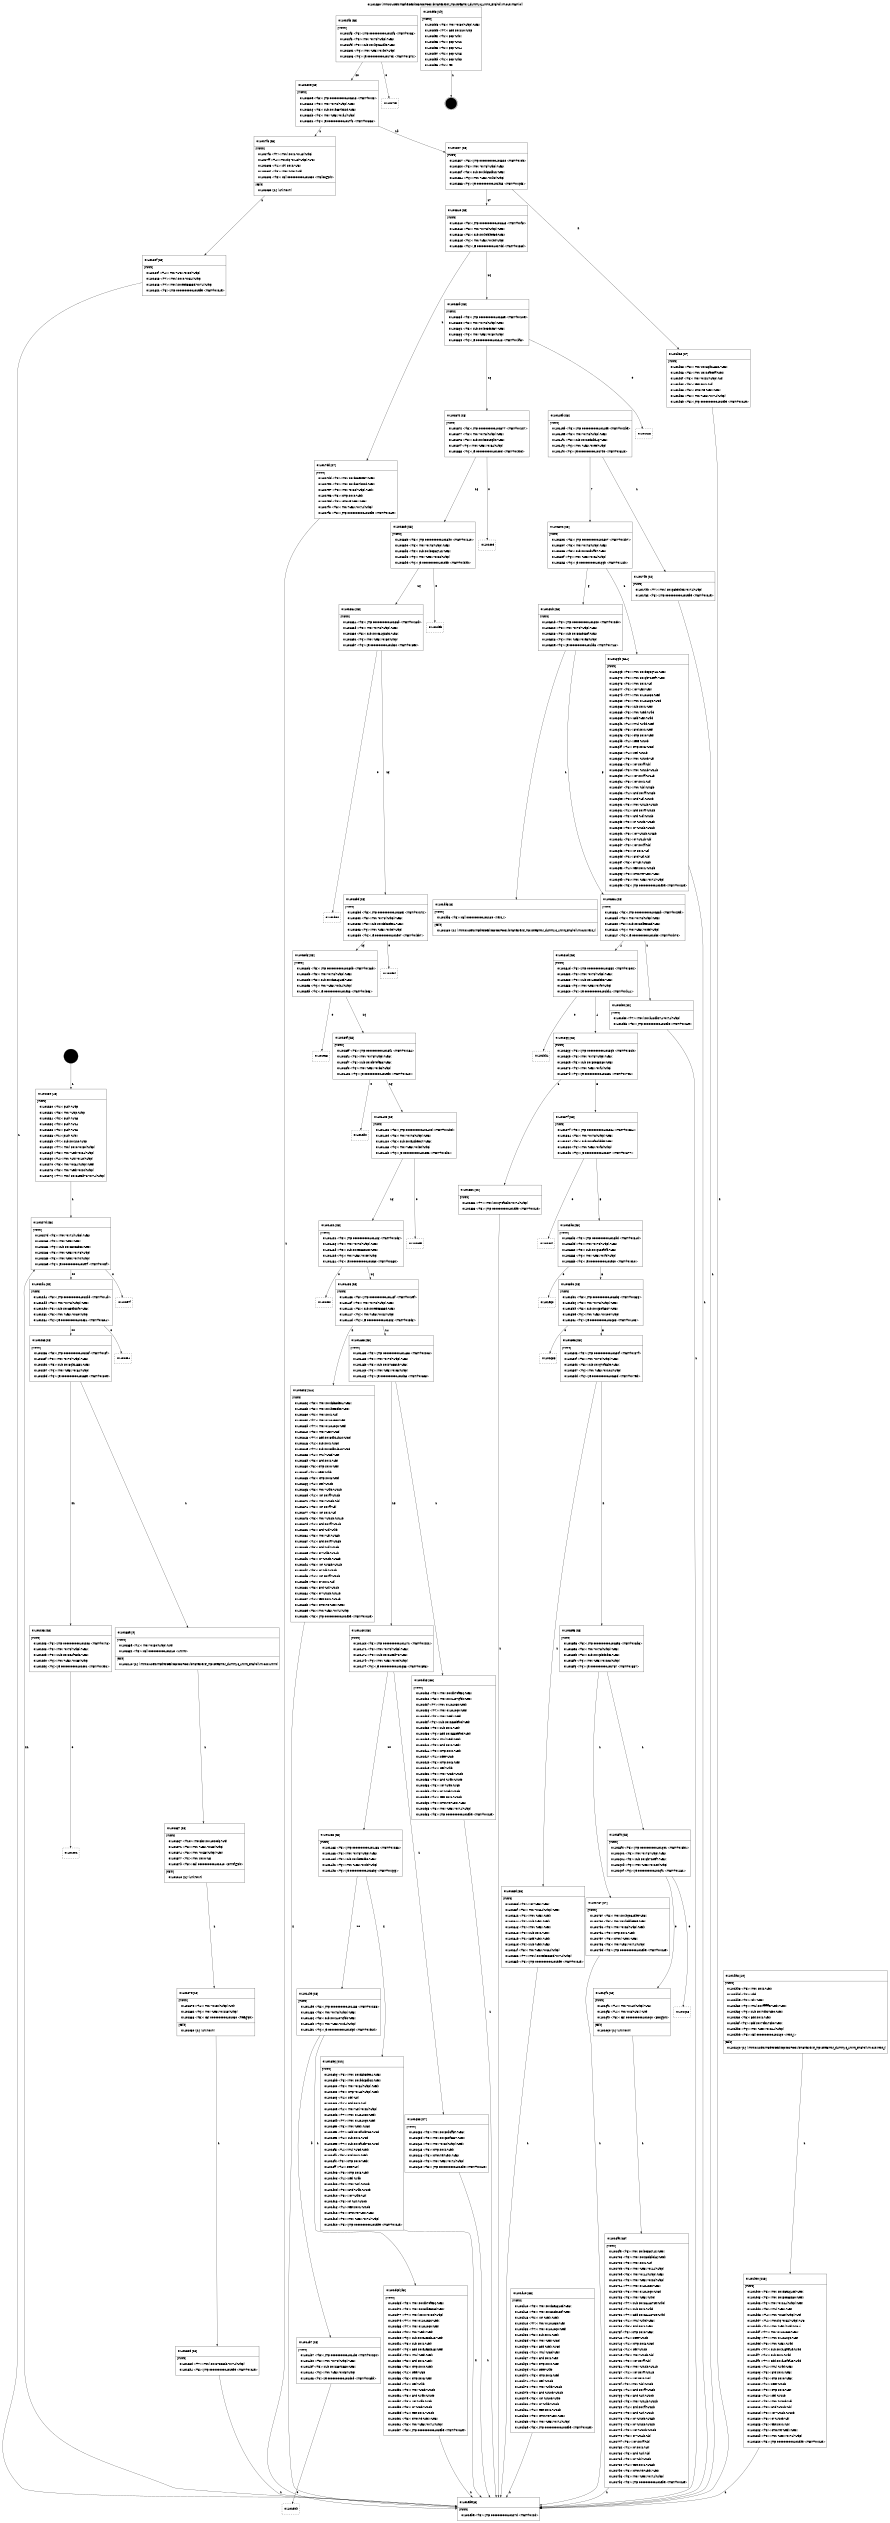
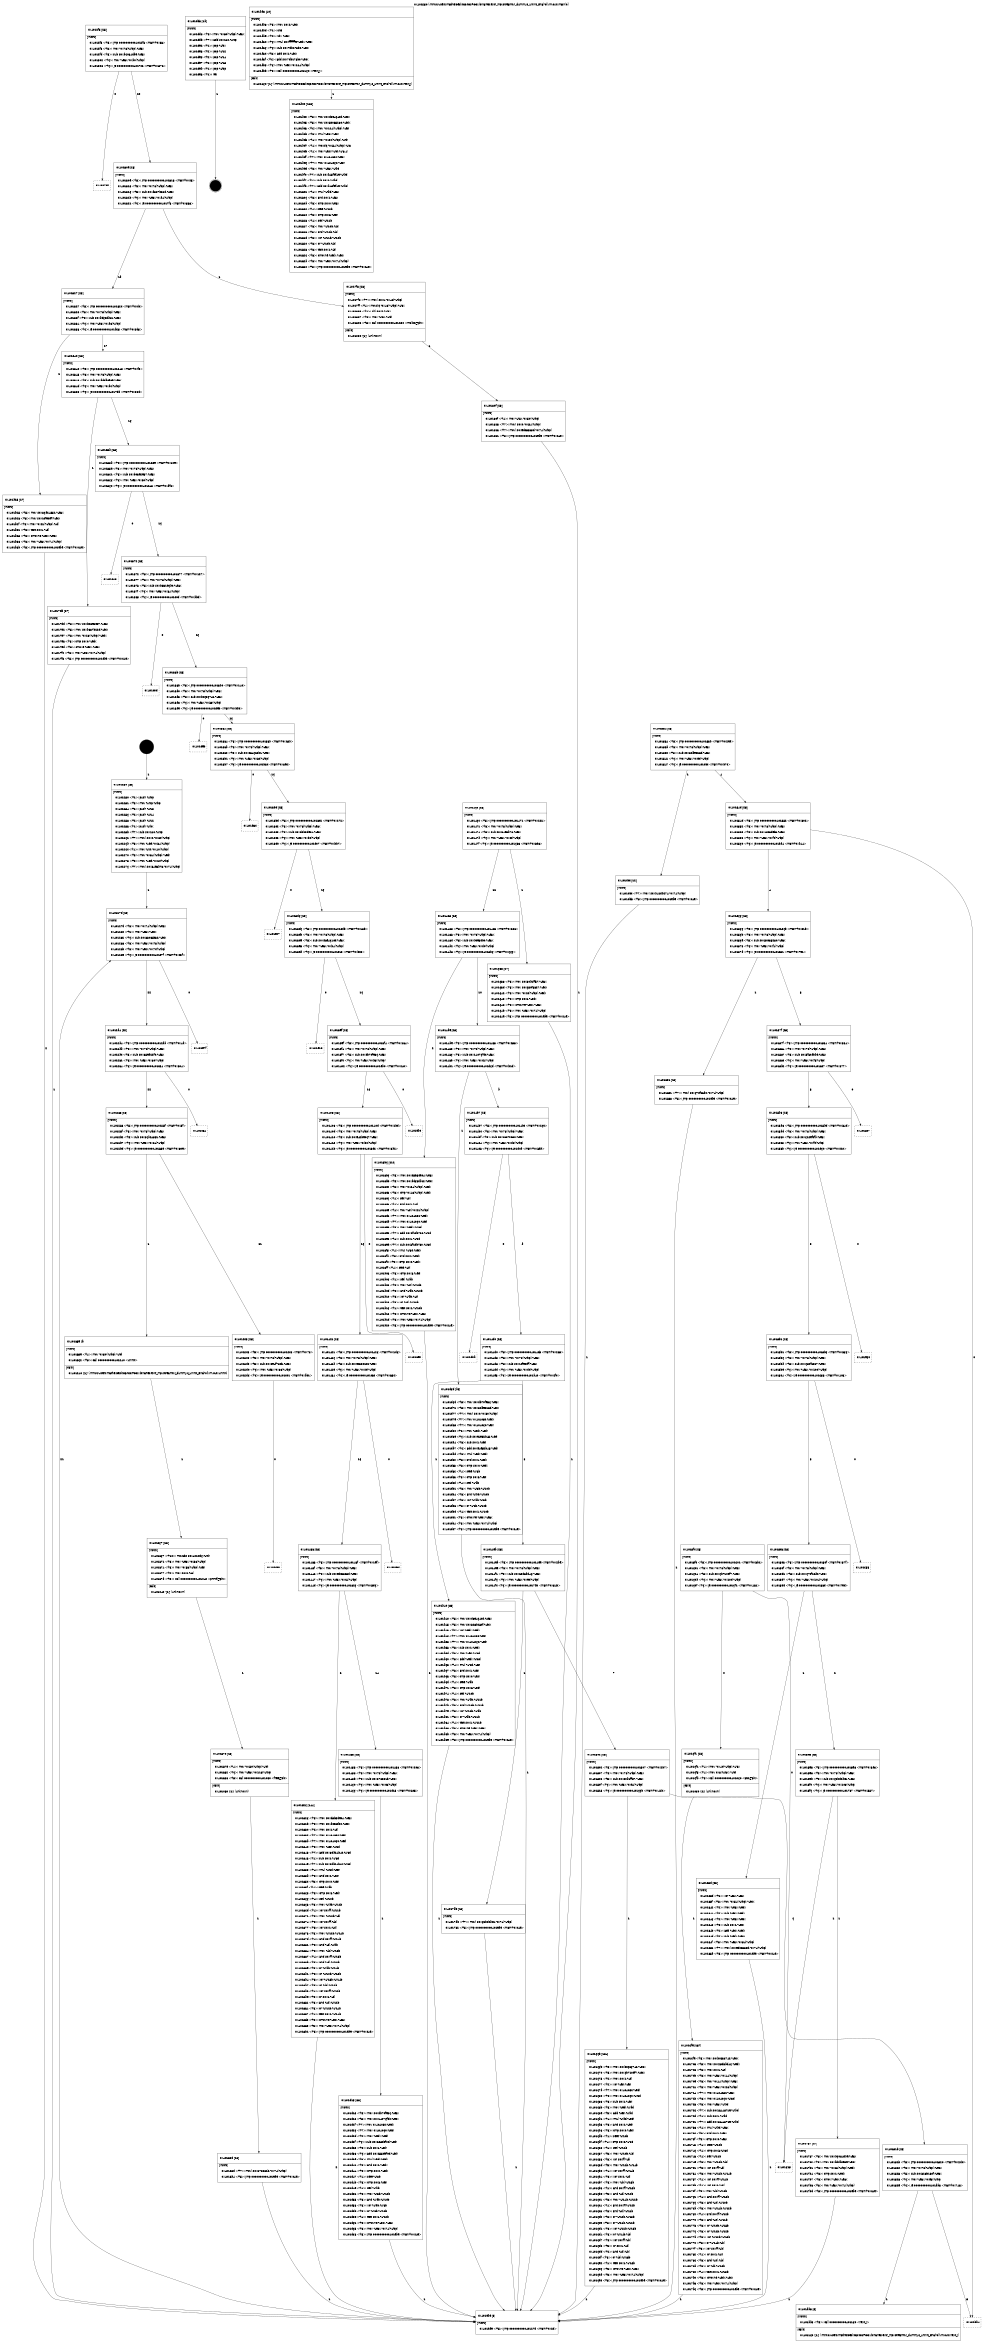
(569, 775) -> (951, 2253)
none -> (523, 1358)
(391, 1503) -> none
(625, 1750) -> (802, 1978)
(662, 2503) -> none
